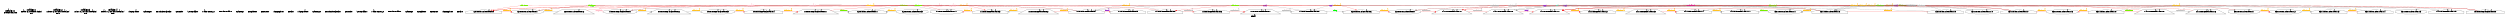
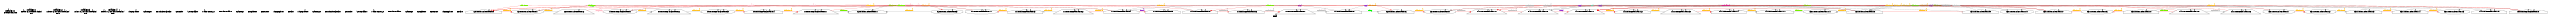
(786, 6) -> (764, 6)
(1772, 6) -> (1807, 6)
none -> (2433, 12)
